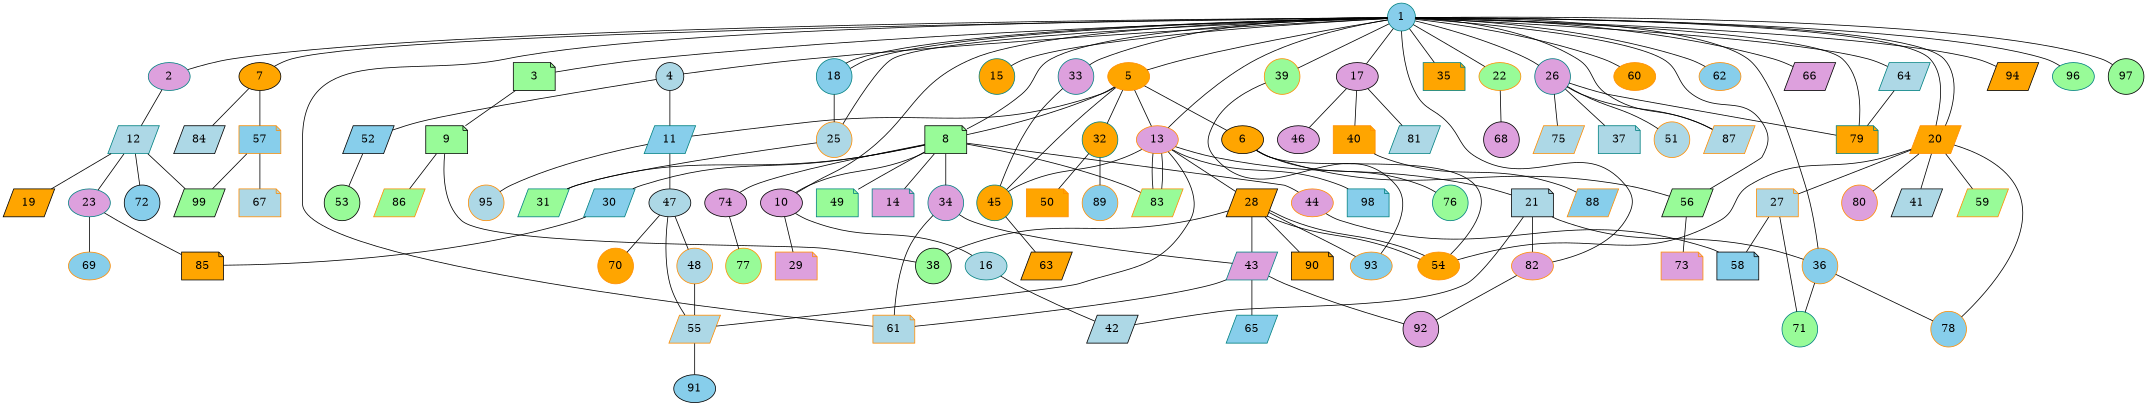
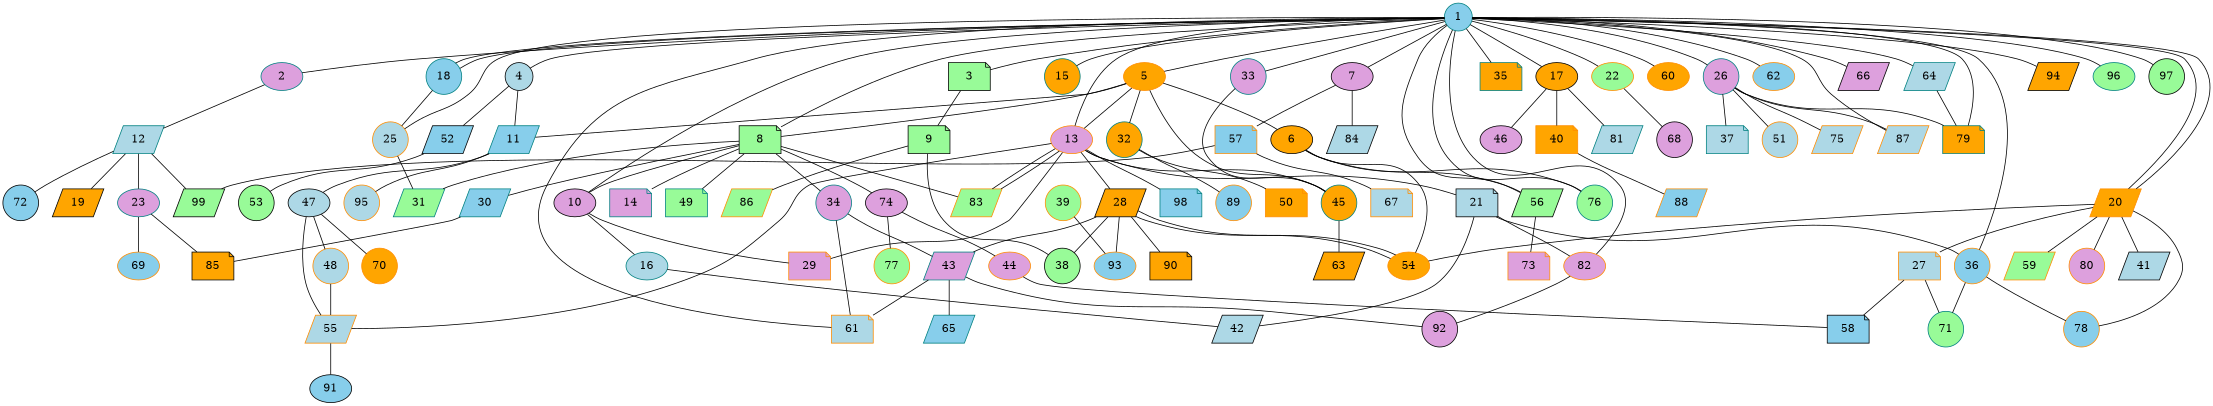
(1343, 46) -> (1451, 161)
(260, 77) -> (1352, 77)
(1357, 77) -> (1557, 77)
(1133, 165) -> (949, 234)
none -> (951, 241)
